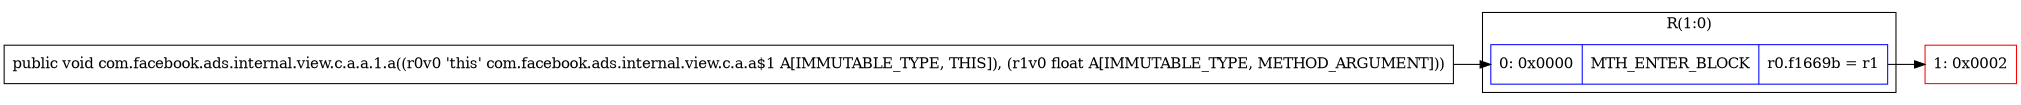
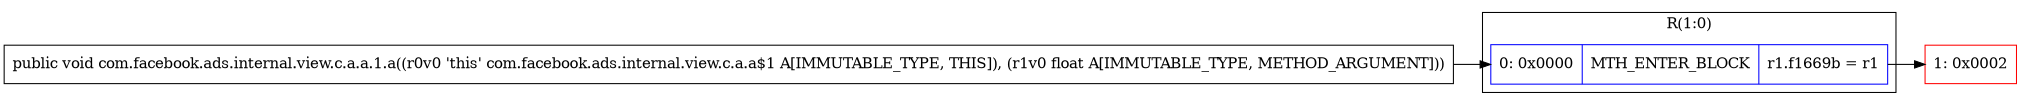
(1823, 64) -> (1823, 64)
